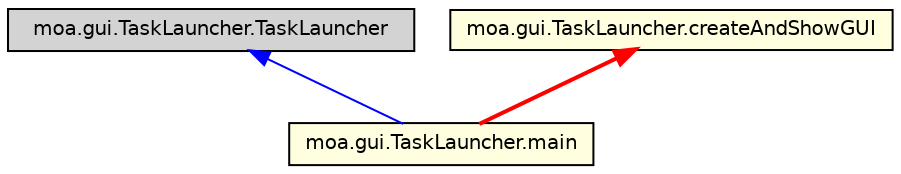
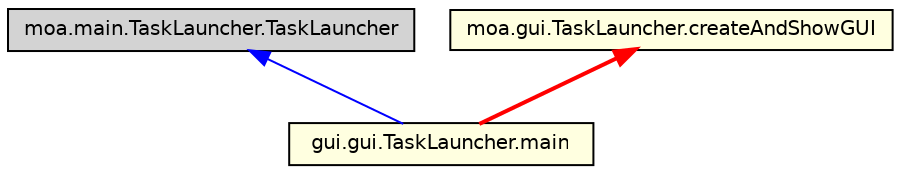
(211, 30) -> (211, 30)
(441, 144) -> (441, 144)
